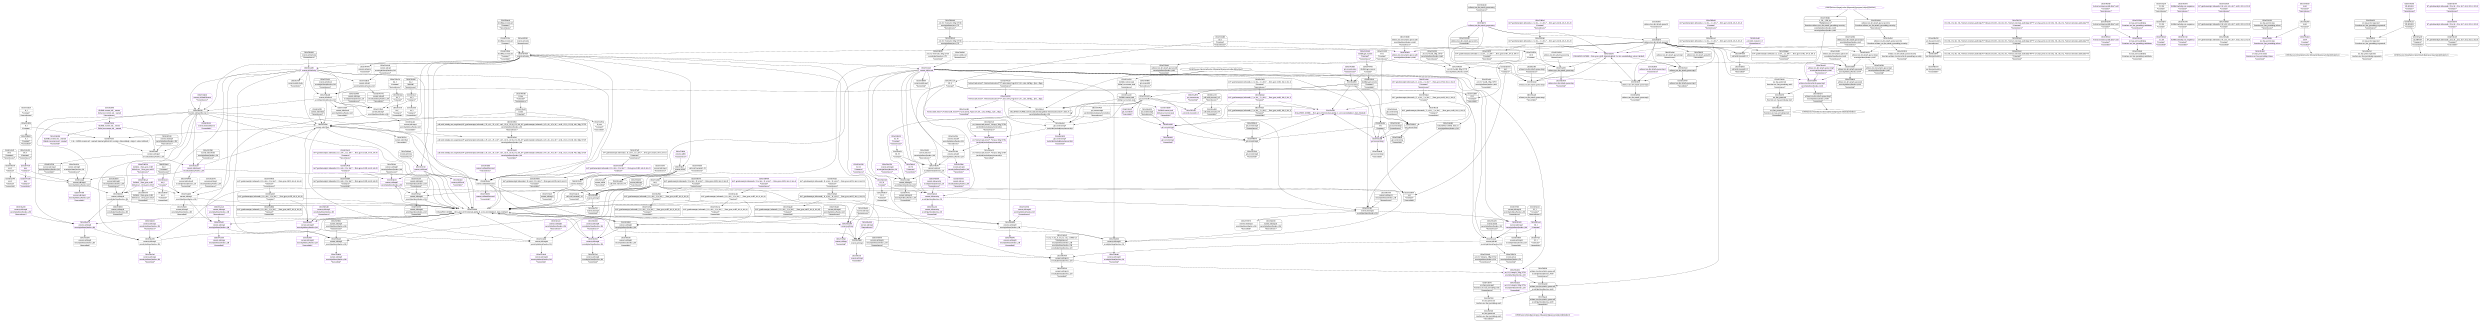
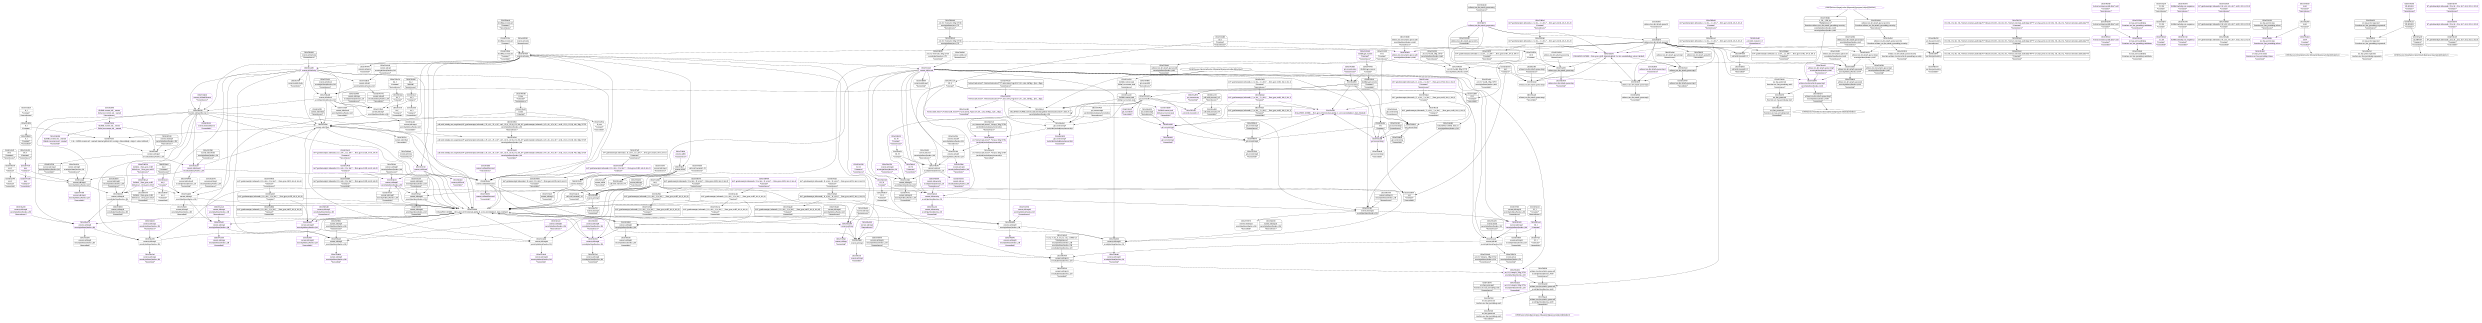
none -> (387, 197)
